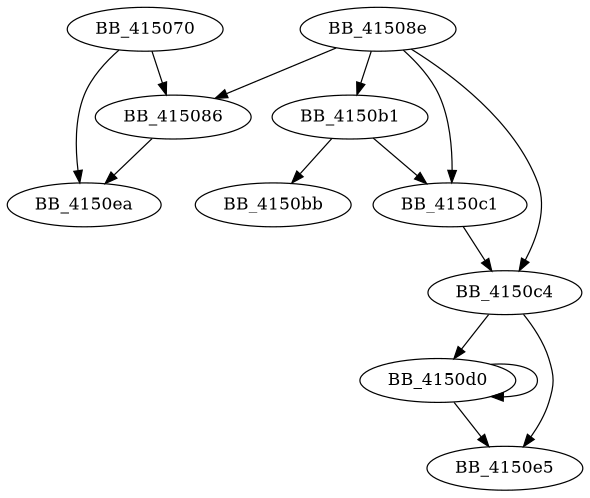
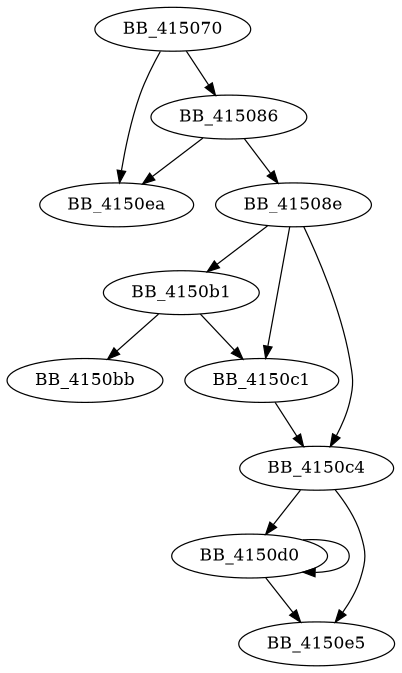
(281, 71) -> (257, 156)
